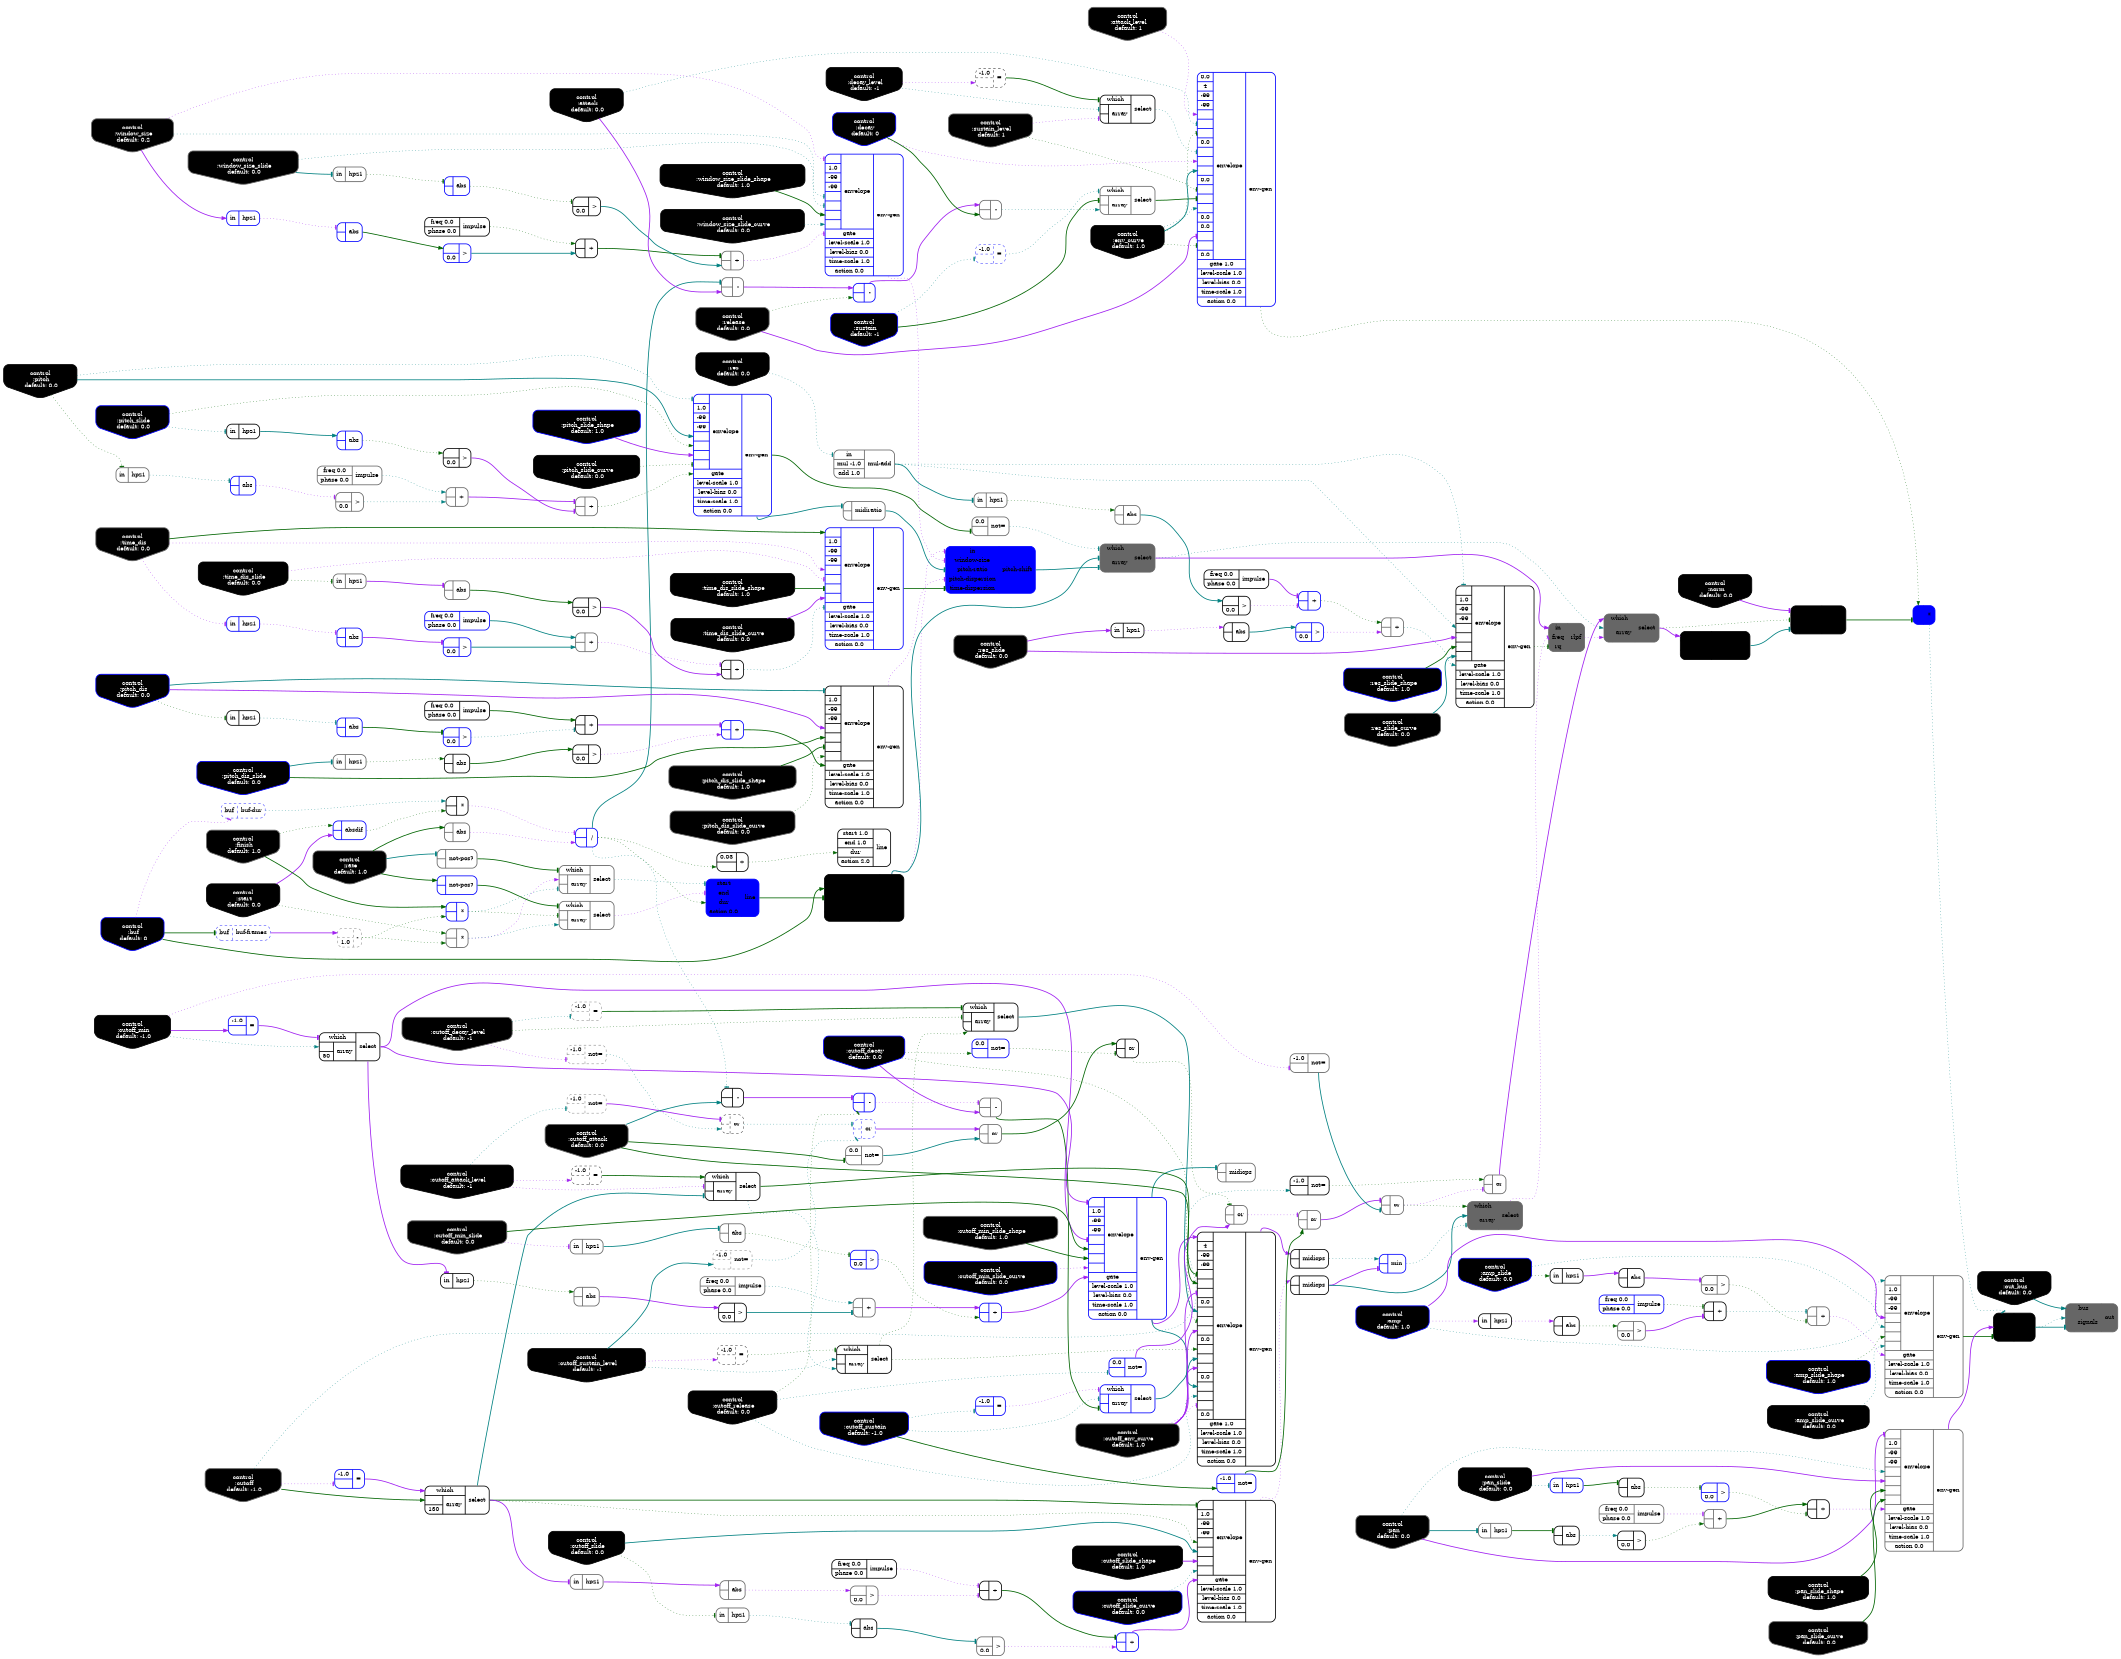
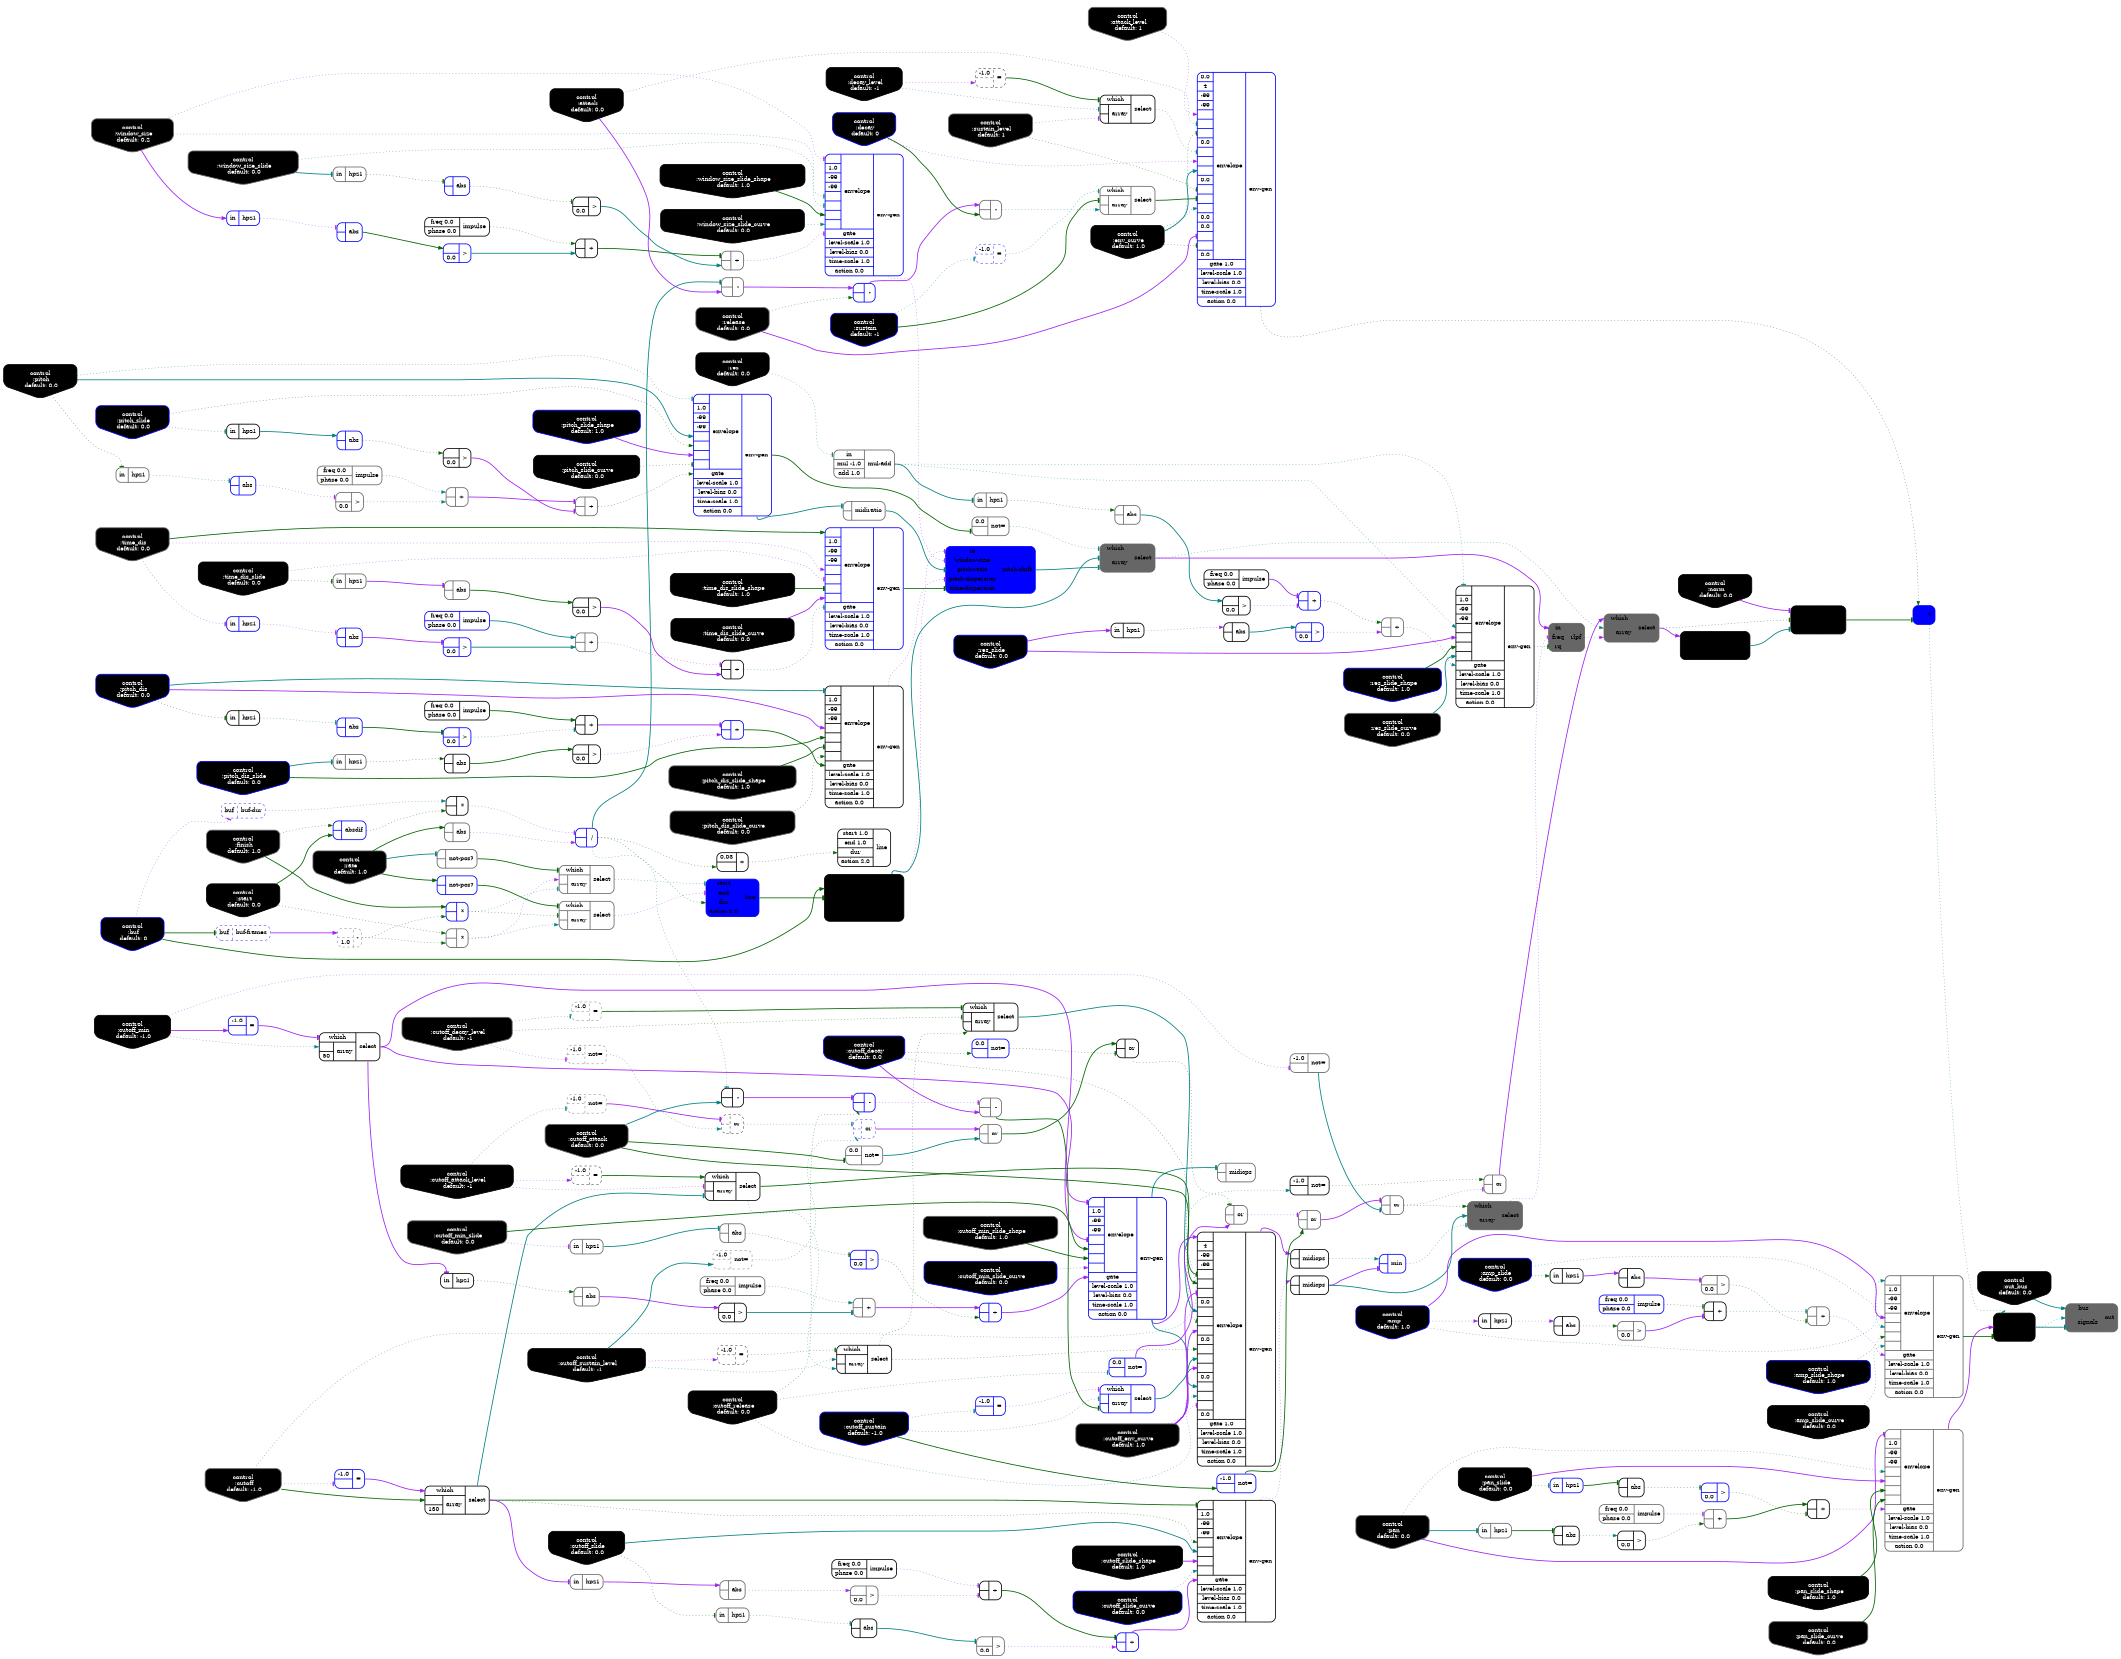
(991, 650) -> (991, 650)
(304, 860) -> (304, 860)
